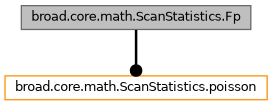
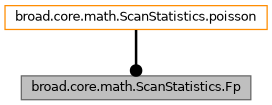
(136, 48) -> (136, 48)
